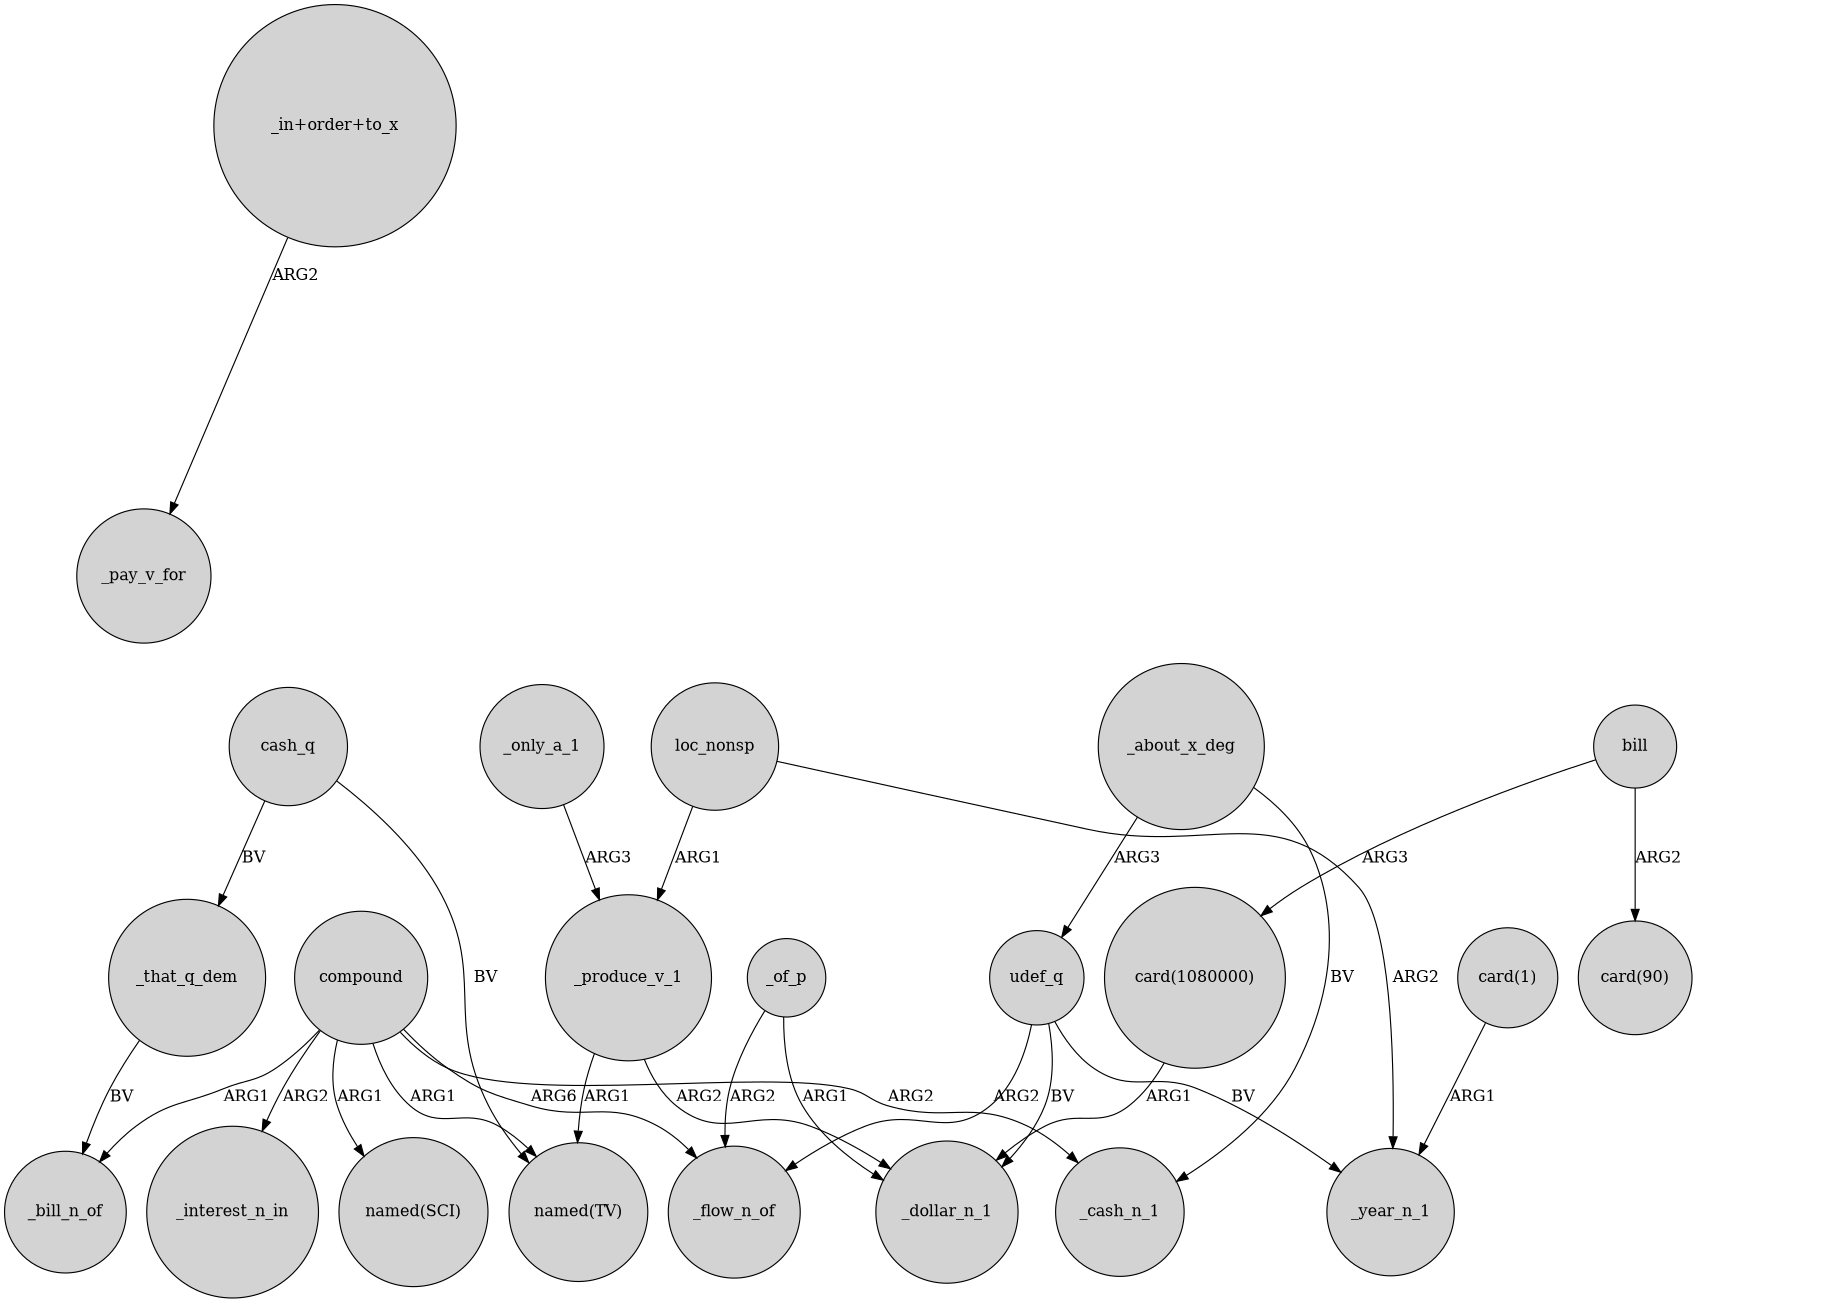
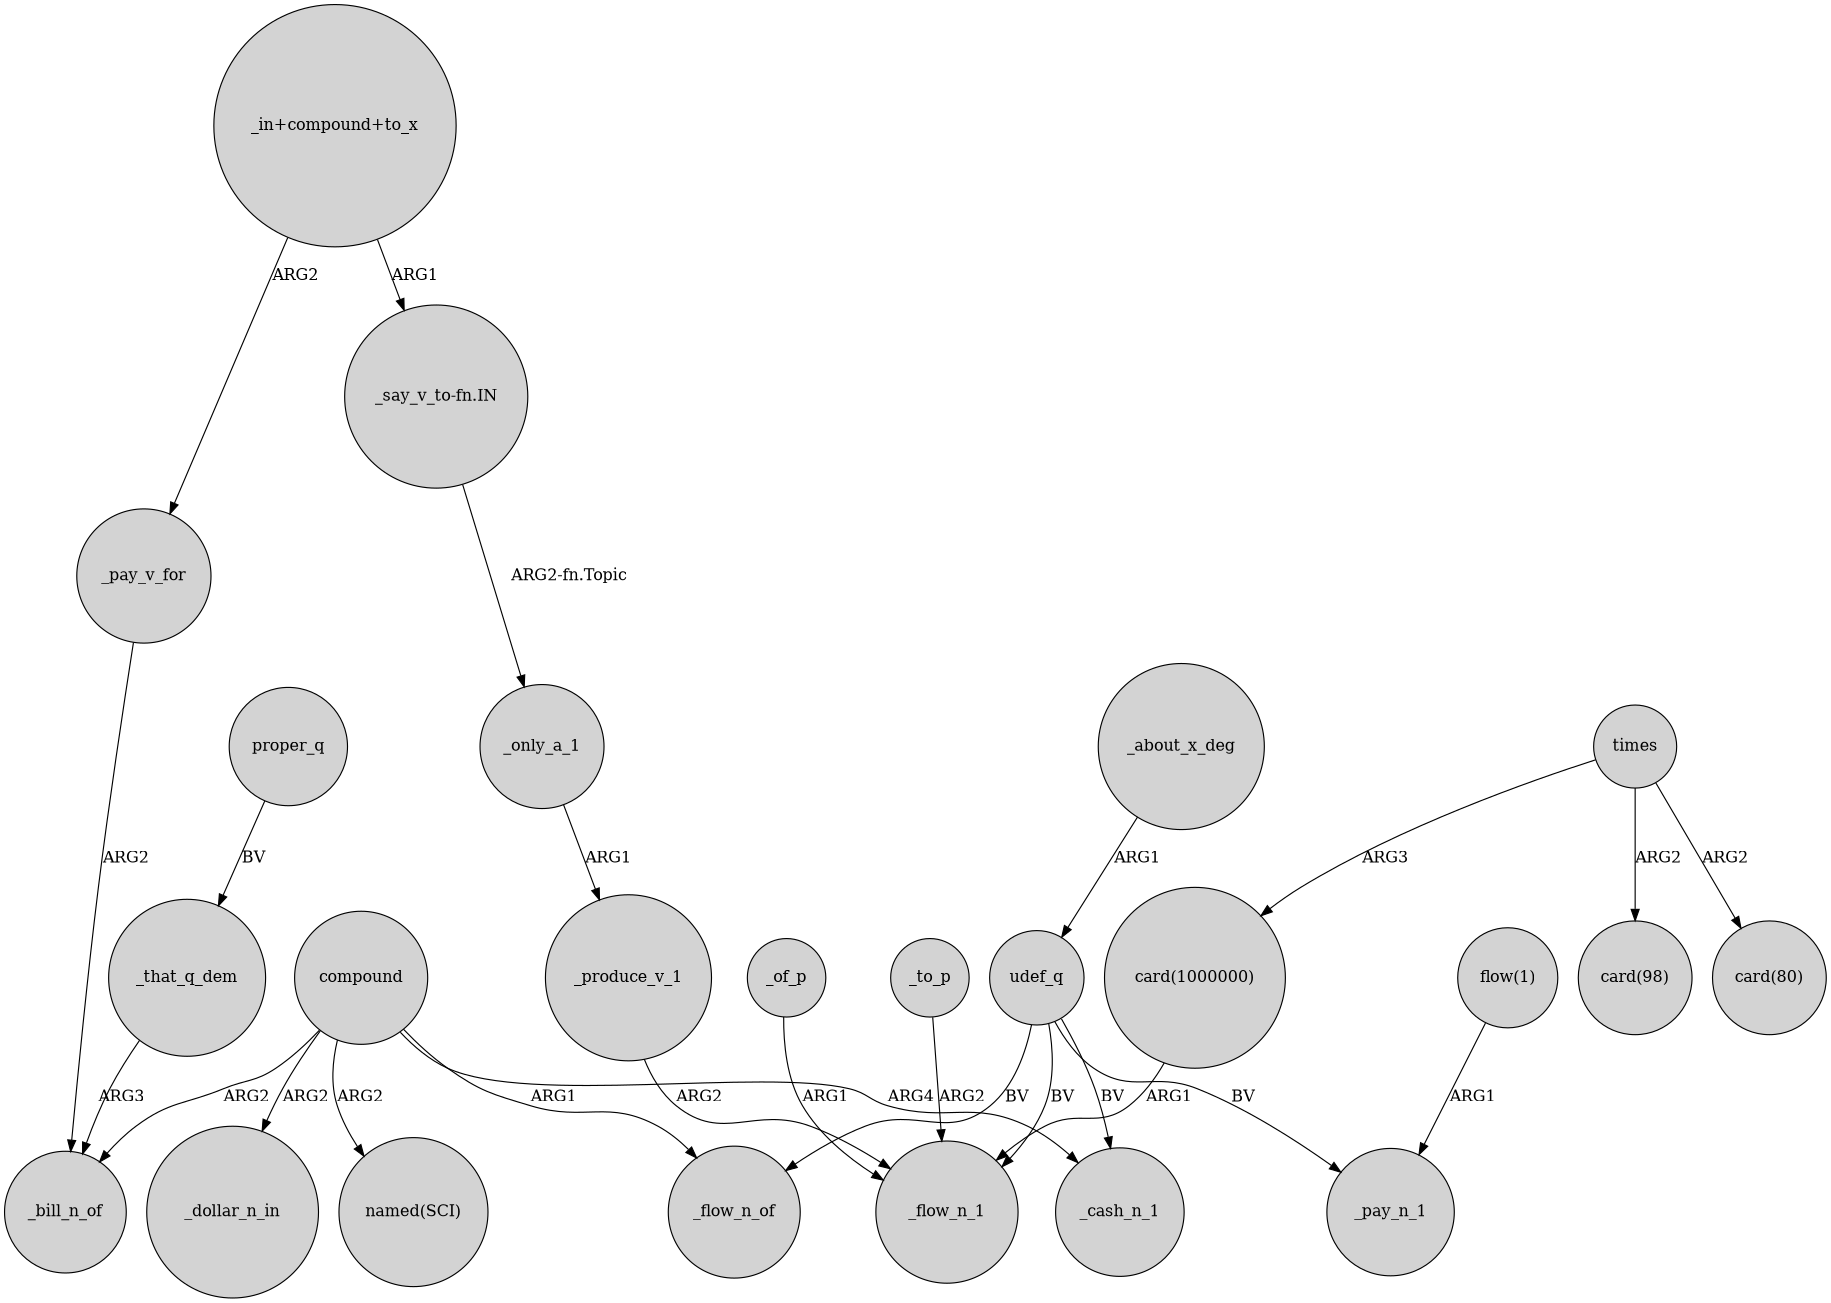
(335, 126) -> (335, 126)
none -> (436, 397)
(288, 747) -> (288, 747)
(715, 747) -> none
(1635, 747) -> (1635, 747)
(609, 858) -> (609, 858)
(1138, 858) -> (1138, 858)
none -> (98, 891)
none -> (930, 978)
(1195, 978) -> (1195, 978)
(1508, 978) -> (1508, 978)
(1635, 978) -> (1635, 978)
none -> (1769, 978)
(1322, 995) -> (1090, 1076)
(735, 1070) -> none
(122, 1097) -> (122, 1097)
(247, 1097) -> (247, 1097)
(361, 1097) -> (361, 1097)
(554, 1097) -> (554, 1097)
(911, 1097) -> (911, 1097)
(1017, 1097) -> (1017, 1097)
(233, 1212) -> (233, 1212)
(578, 1212) -> none
(947, 1212) -> (947, 1212)
(1391, 1212) -> (1391, 1212)
